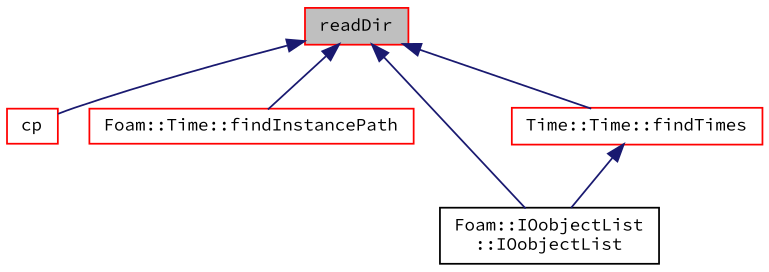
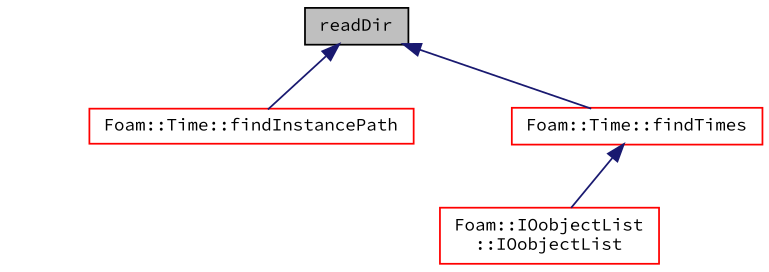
(357, 26) -> (357, 26)
(32, 126) -> none
(637, 126) -> (637, 126)
(455, 133) -> none
(549, 236) -> (549, 236)
